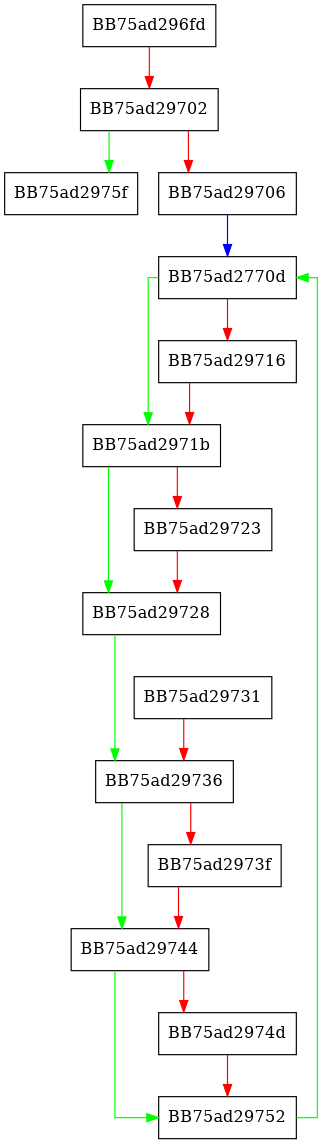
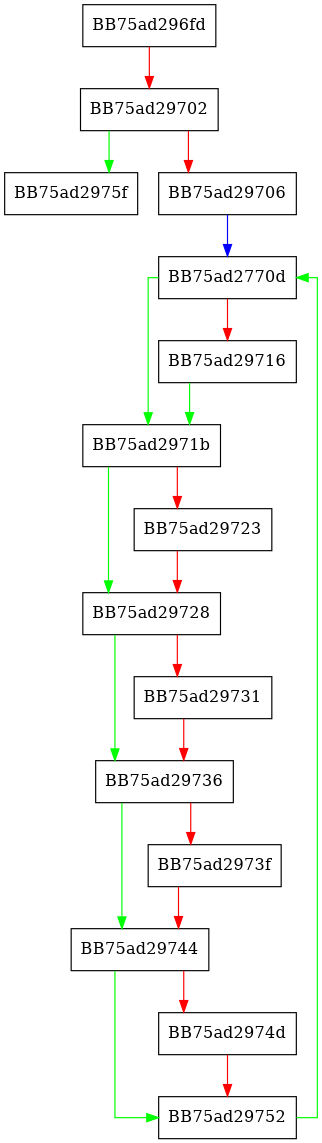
(190, 398) -> (190, 398)
none -> (177, 650)
